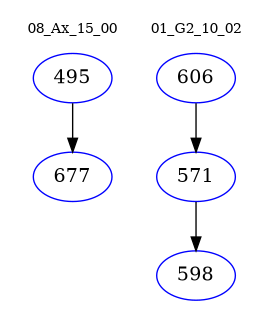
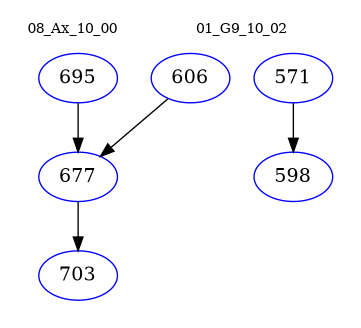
(73, 29) -> (73, 29)
(197, 29) -> (242, 29)
(73, 78) -> (78, 78)
(196, 121) -> (149, 115)
none -> (78, 276)
